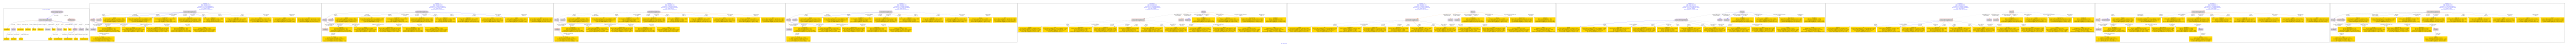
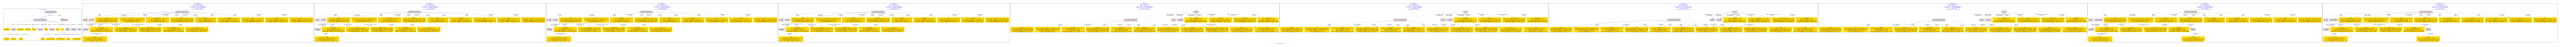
(41, 29) -> none
